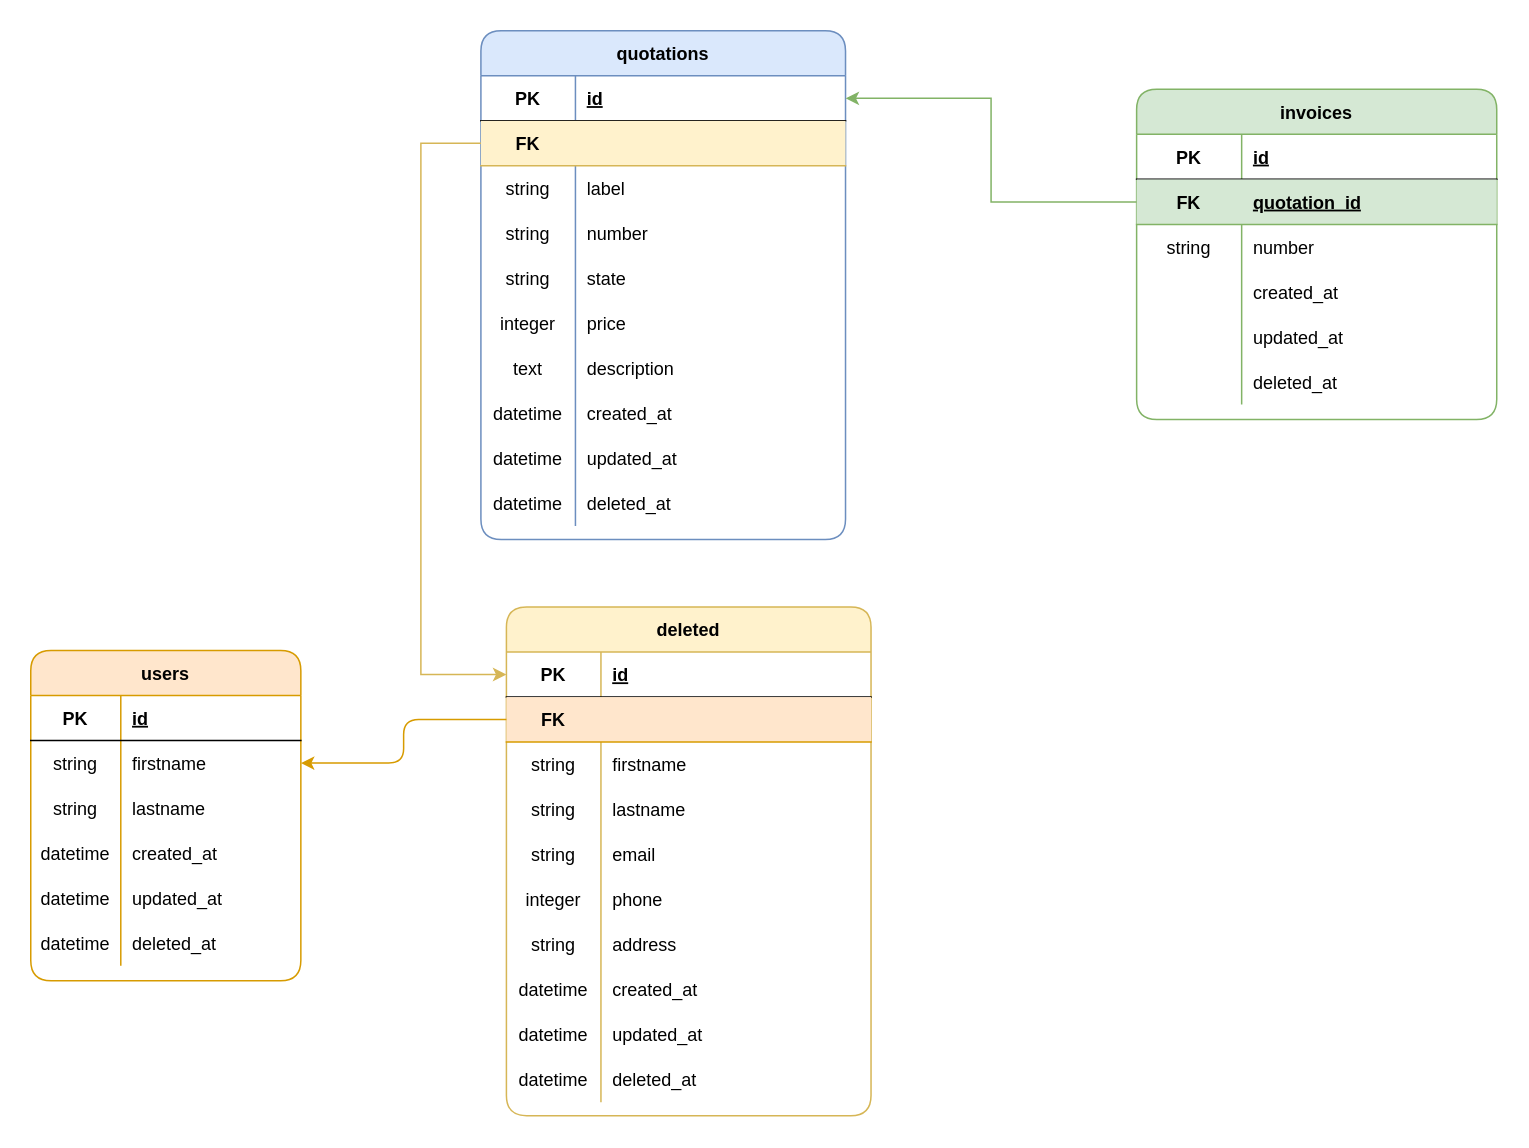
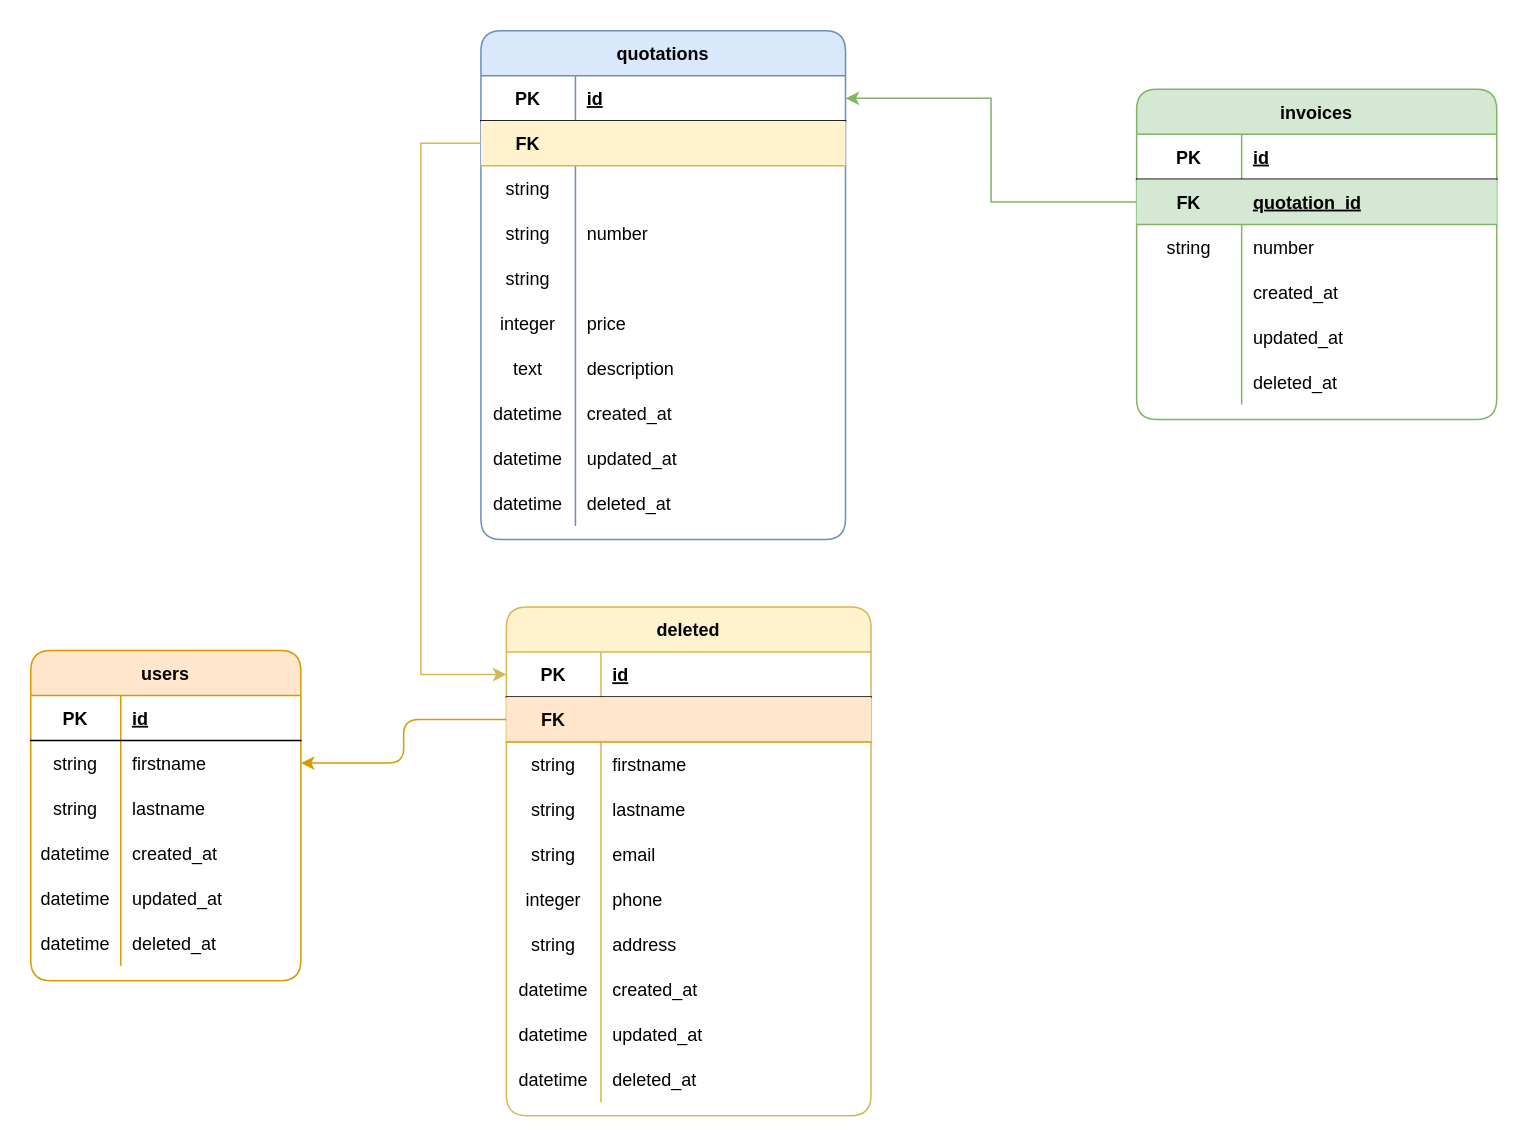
(710, 188) -> none
(710, 278) -> none
